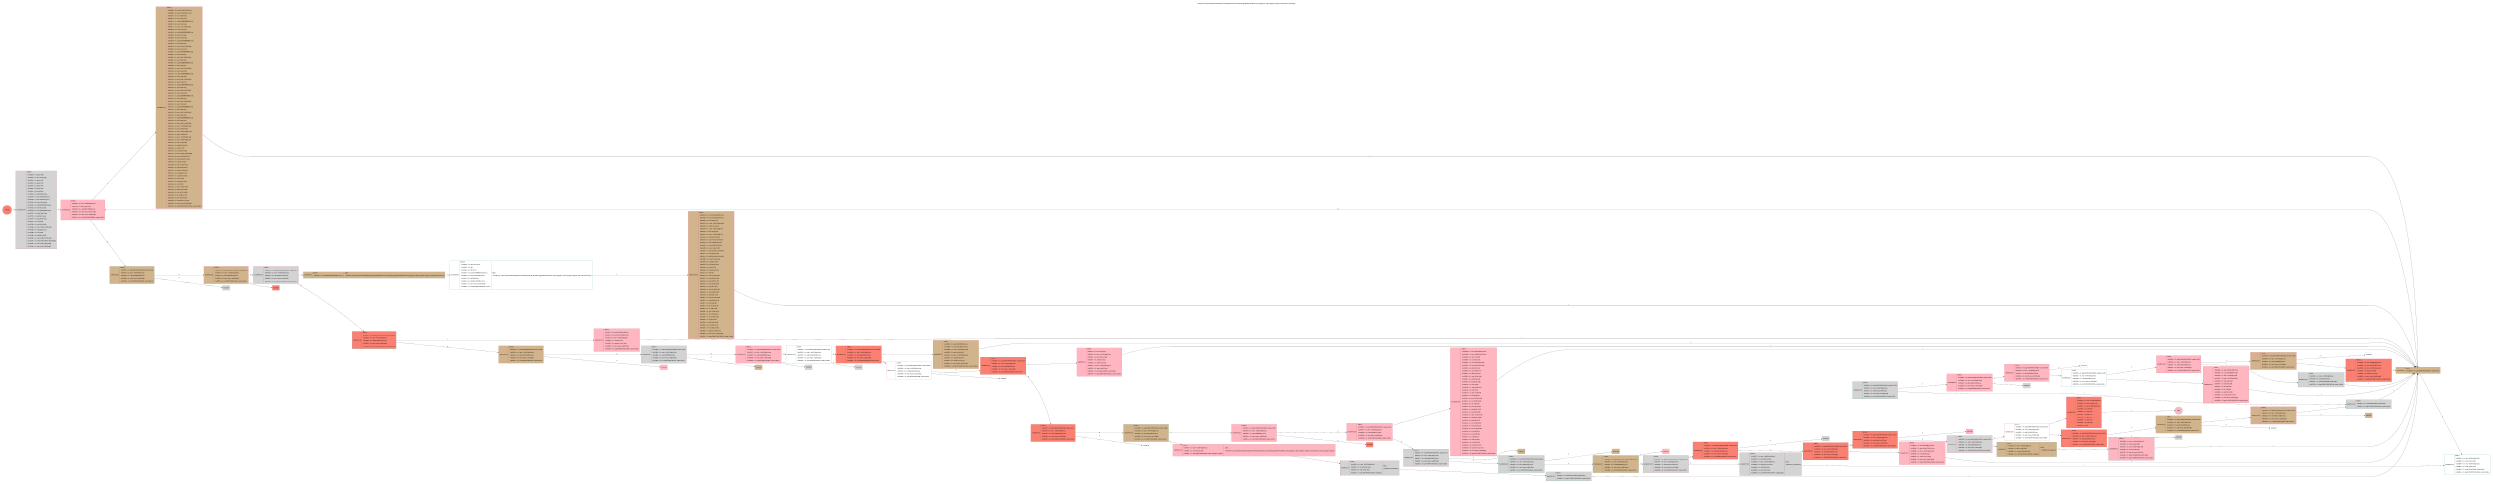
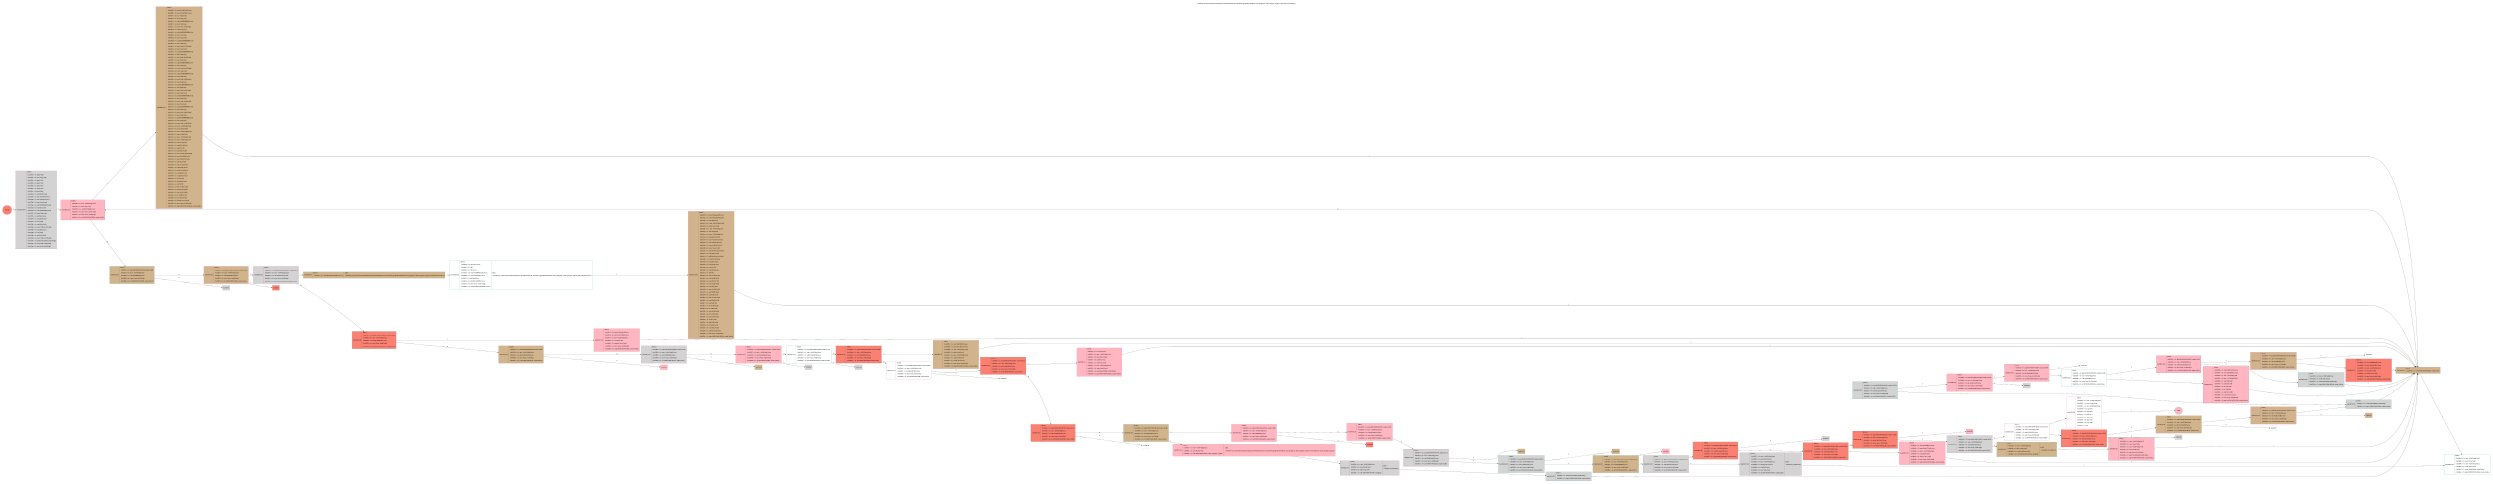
(1474, 402) -> none
(2084, 412) -> (2084, 412)
